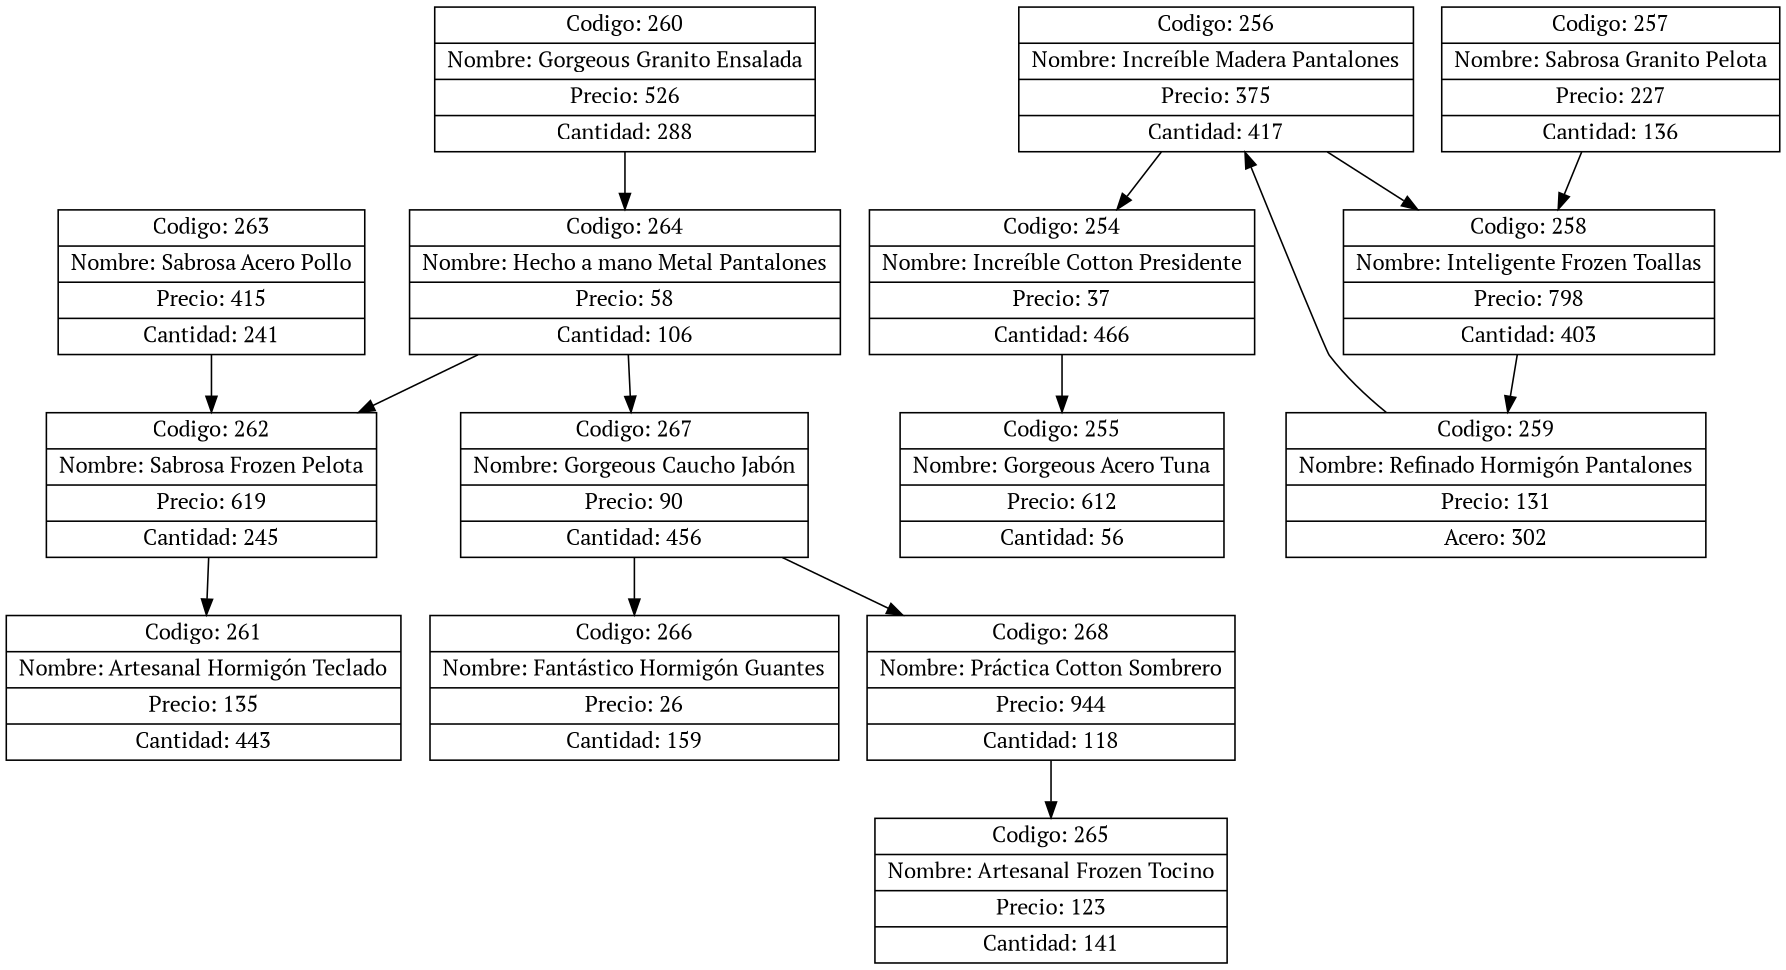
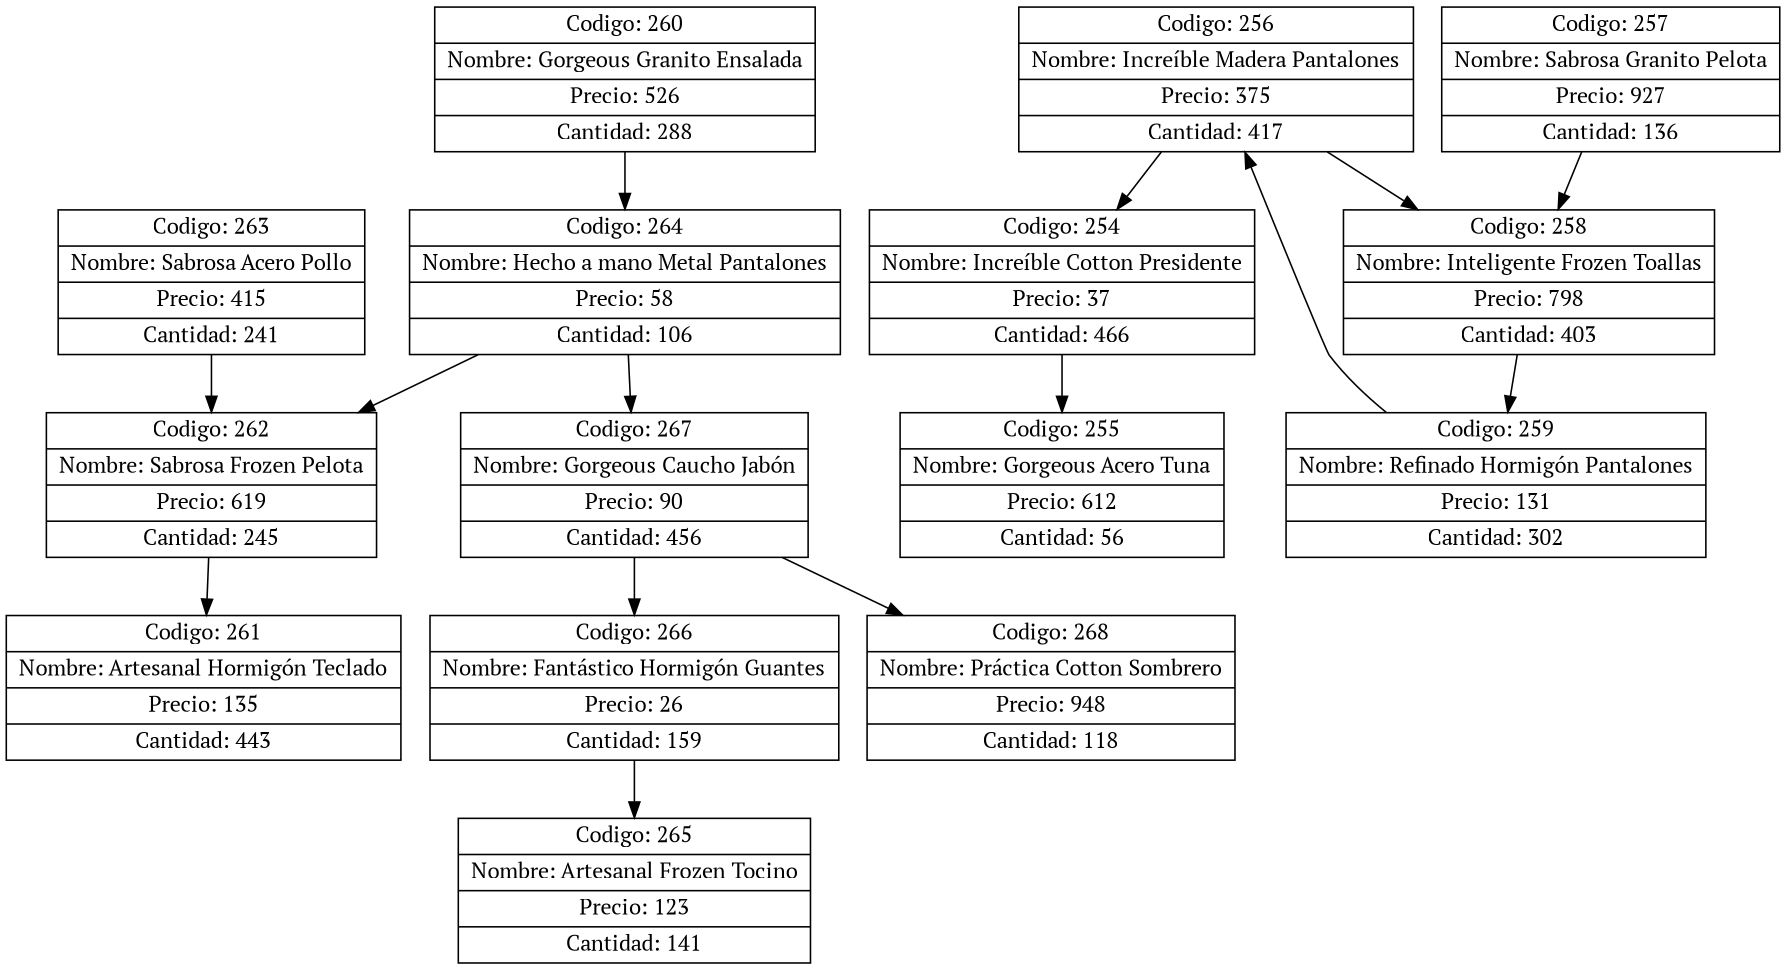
(1611, 97) -> (1611, 97)
(1496, 538) -> (1496, 538)
(1051, 705) -> (1051, 705)
(1051, 781) -> (634, 781)
